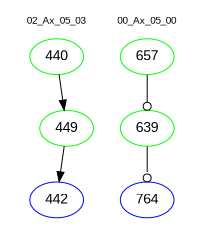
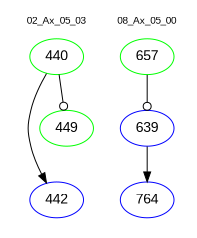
(147, 21) -> (147, 21)
(61, 88) -> (61, 88)
(147, 128) -> (147, 128)
(62, 159) -> (28, 123)
(147, 159) -> (147, 159)
